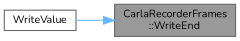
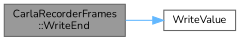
(90, 20) -> (139, 20)
